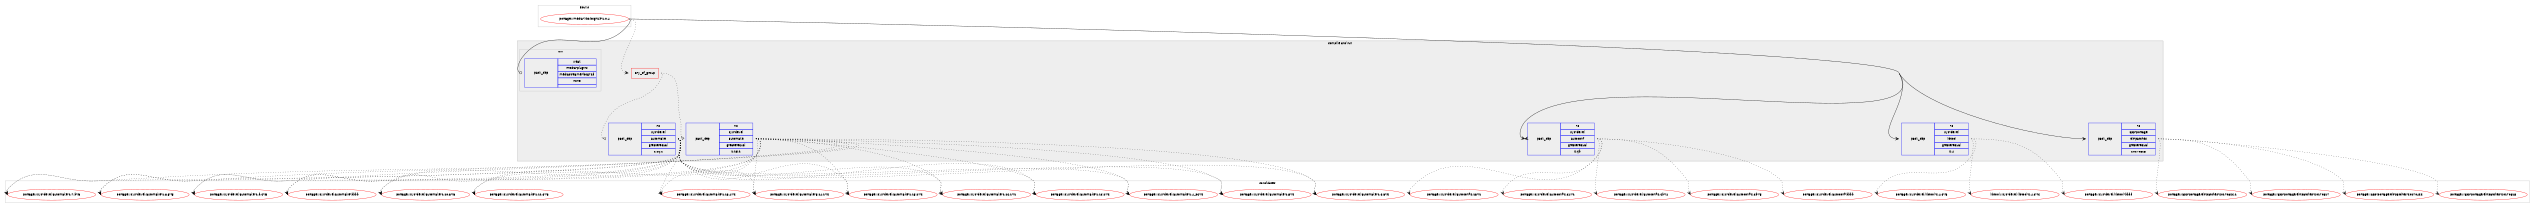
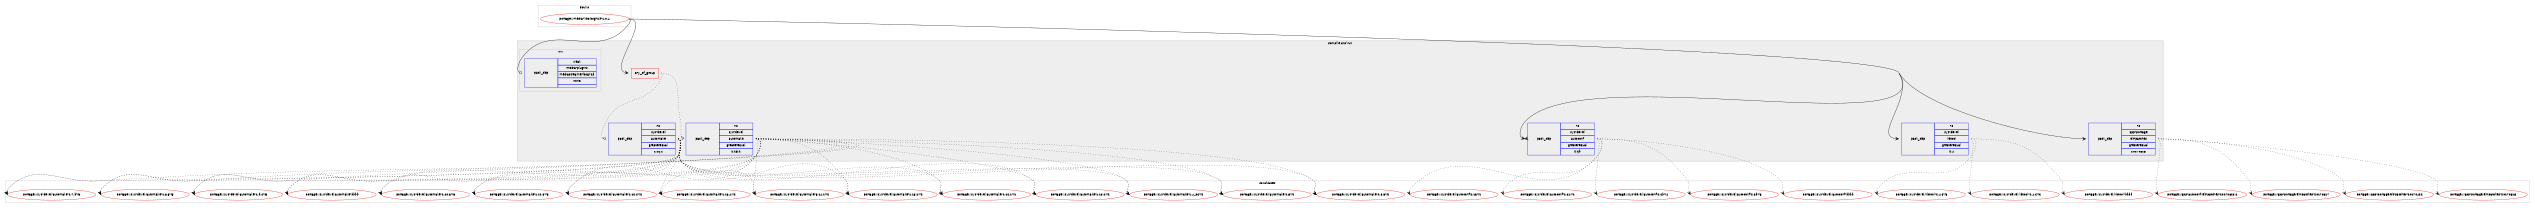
(629, 45) -> (629, 45)
none -> (613, 195)
(2015, 195) -> (2015, 195)
(2202, 195) -> (2202, 195)
